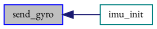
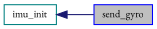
(87, 15) -> (80, 15)
